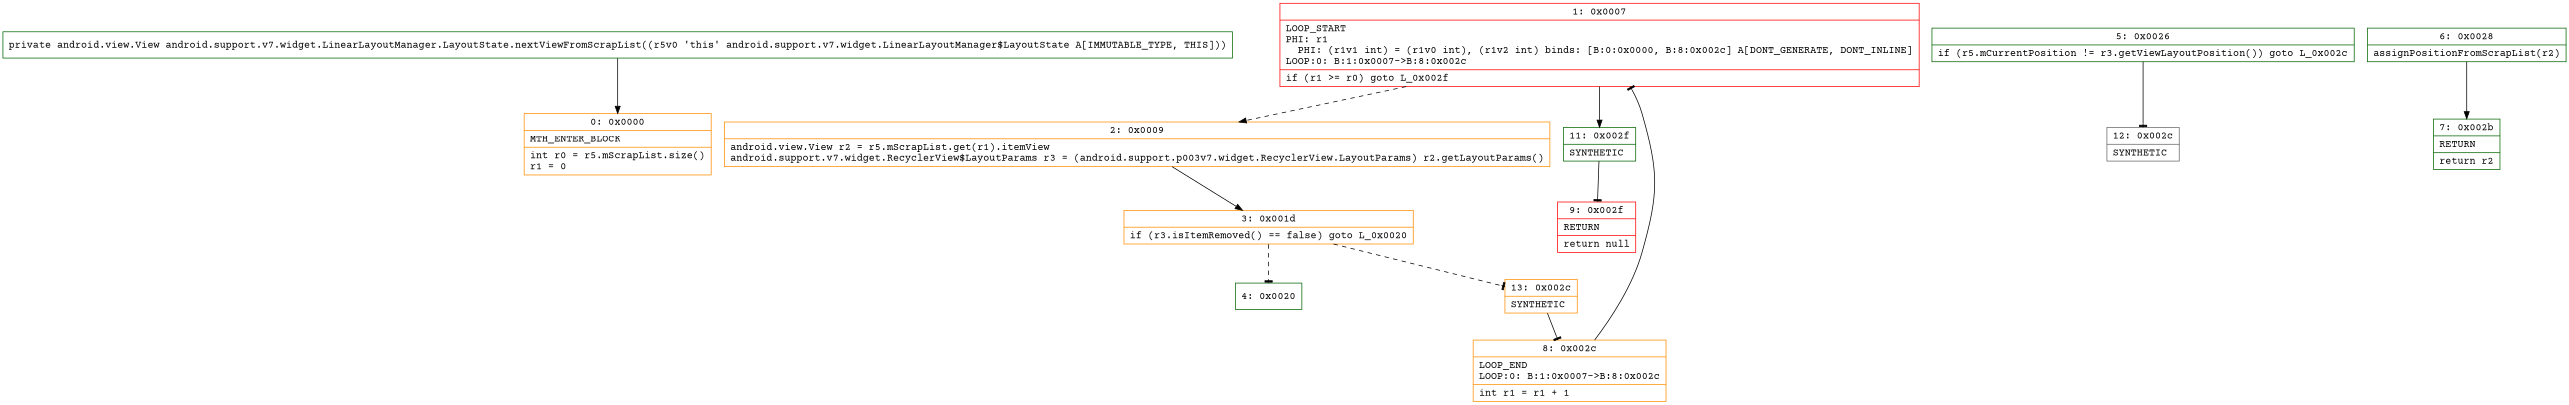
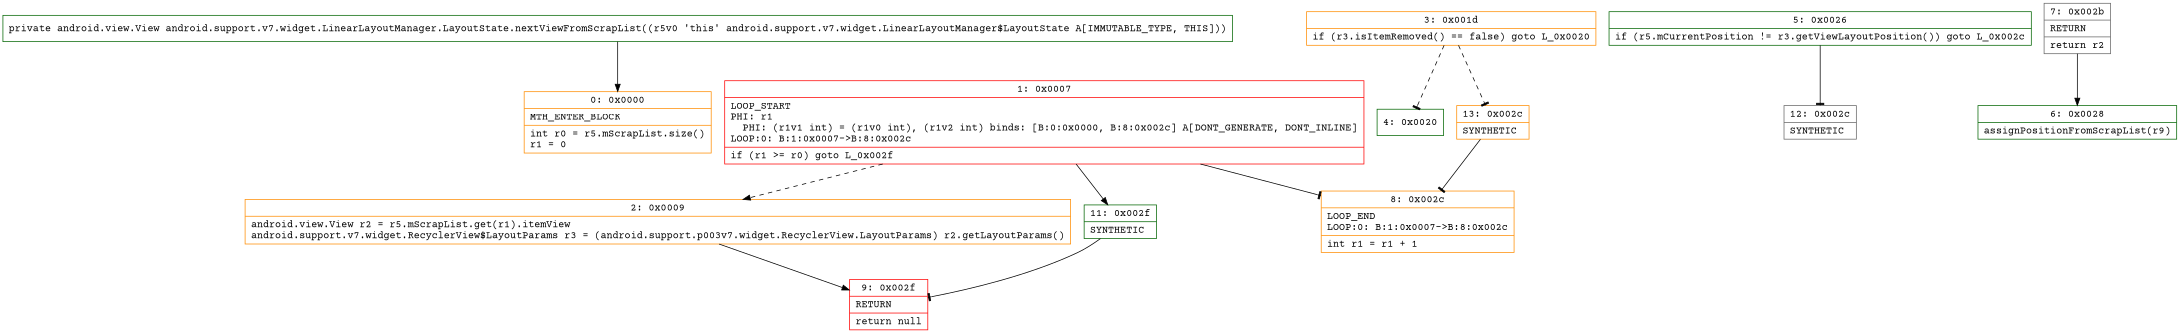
(2467, 53) -> (2077, 130)
(2467, 87) -> (2077, 76)
(2467, 144) -> (2077, 28)
(1204, 187) -> (781, 266)
(1650, 220) -> (1259, 179)
